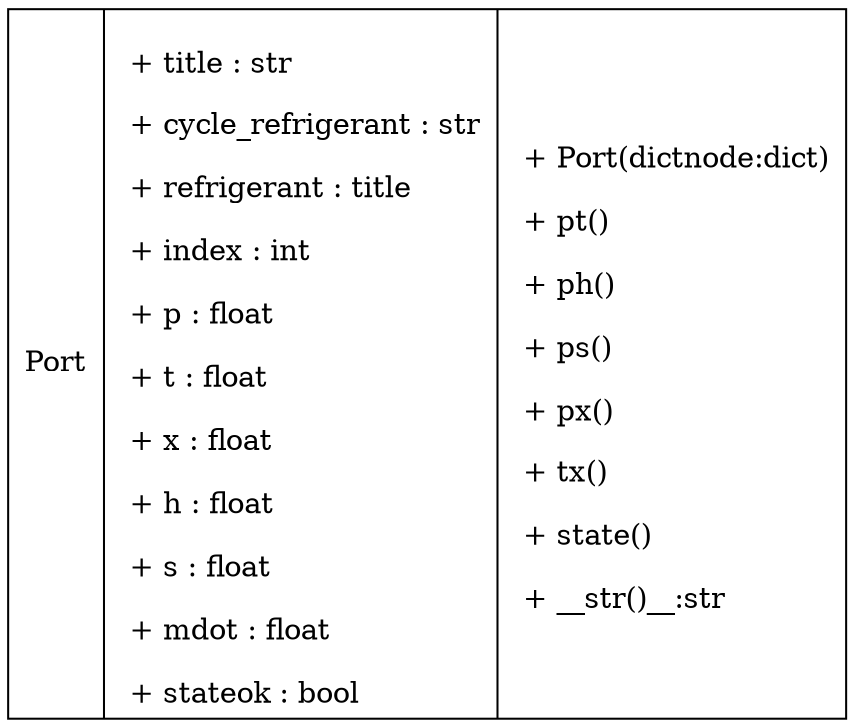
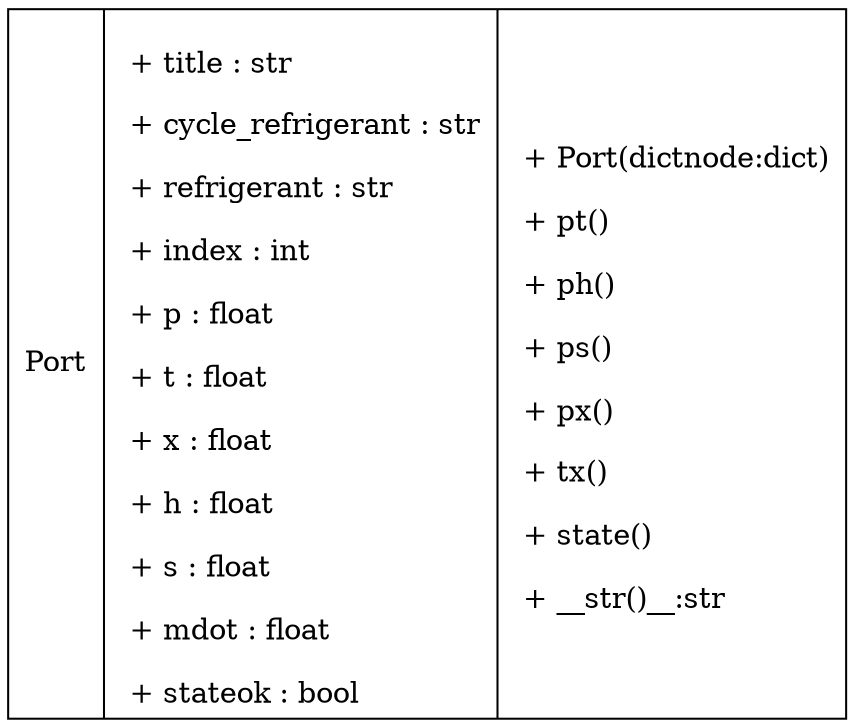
(266, 189) -> (257, 189)
